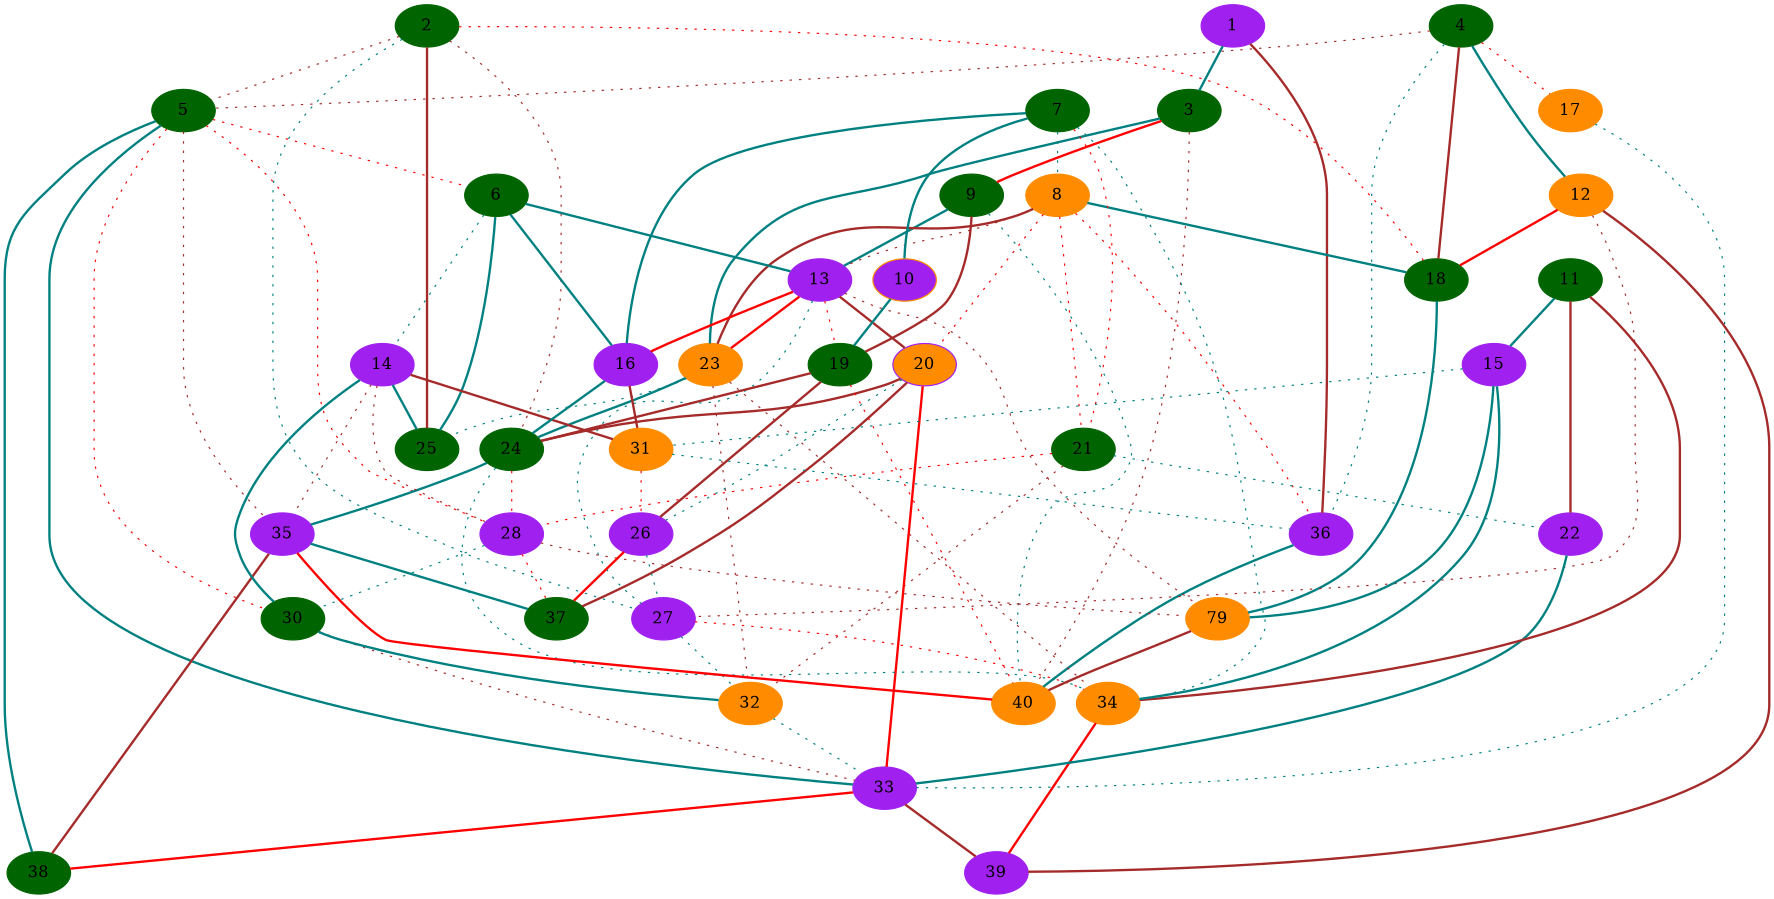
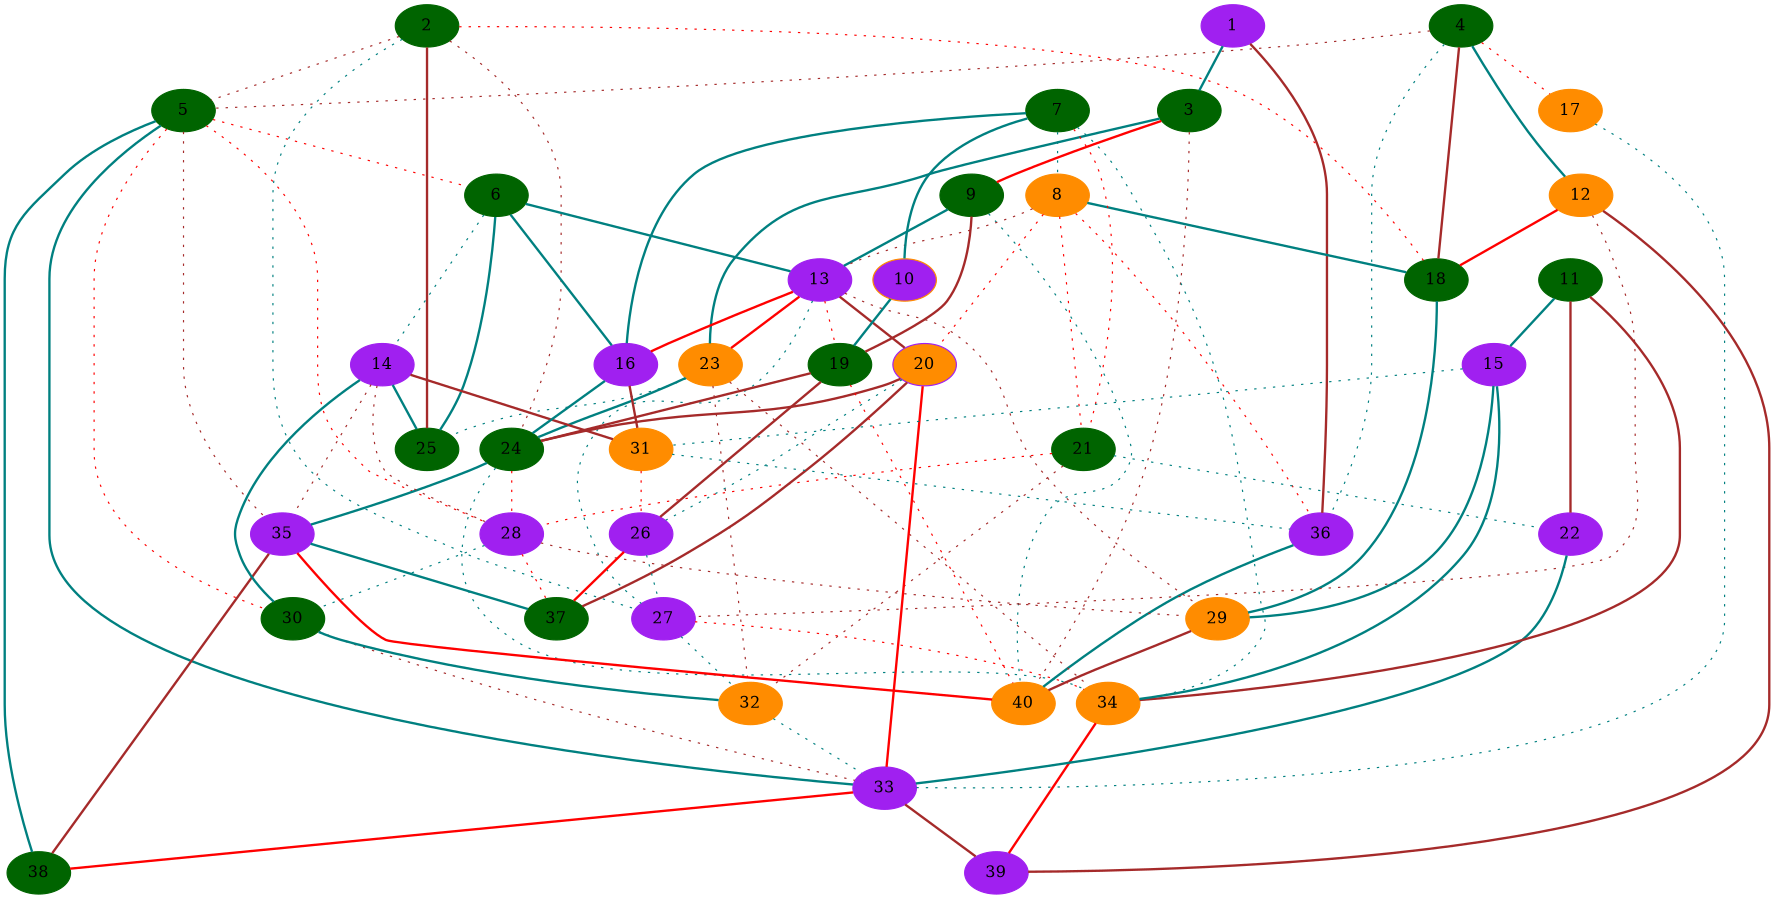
(851, 230) -> none
(1218, 619) -> (1218, 619)
